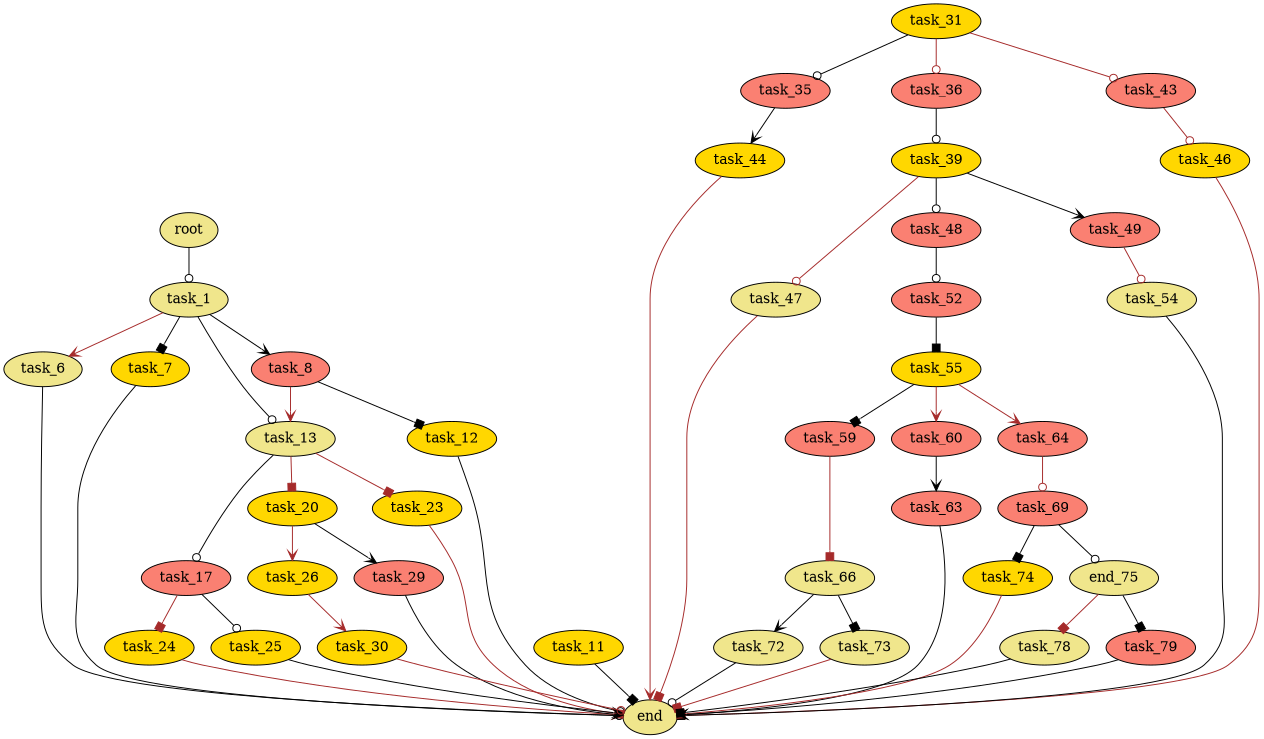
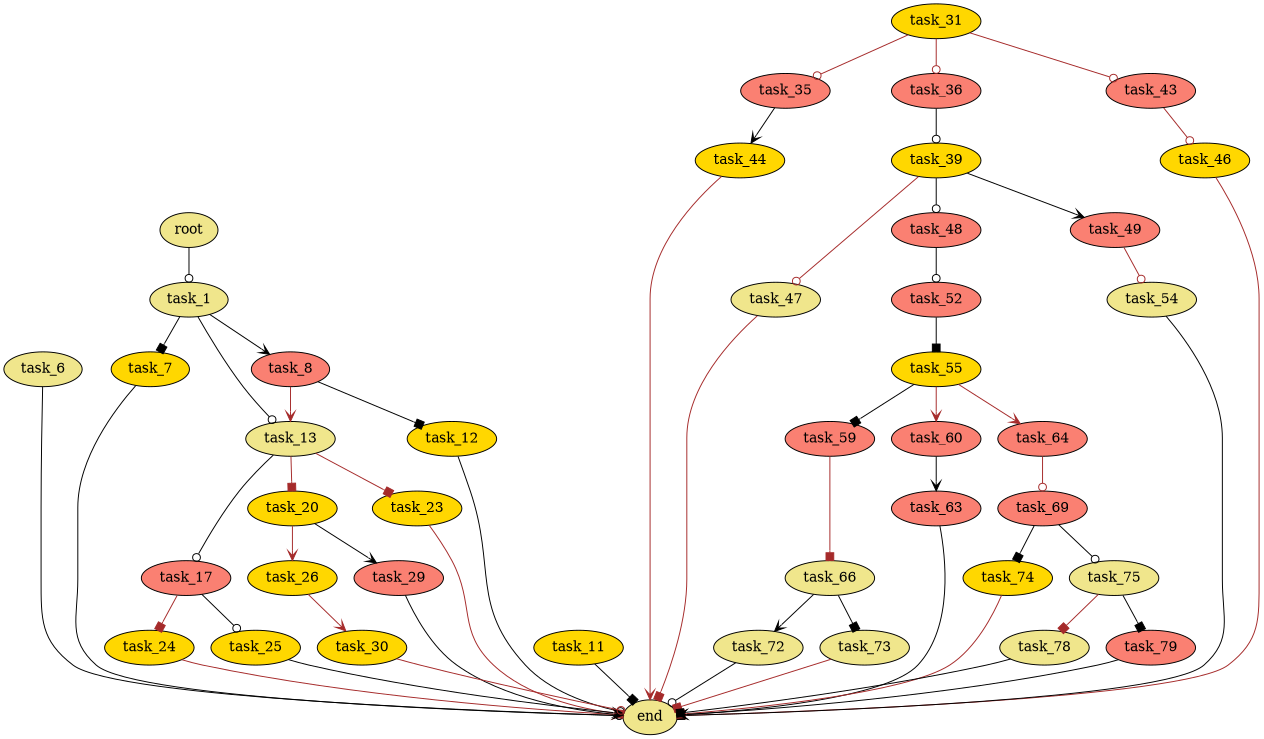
(864, 54) -> (864, 54)
(120, 332) -> none
(1114, 578) -> (1114, 578)
